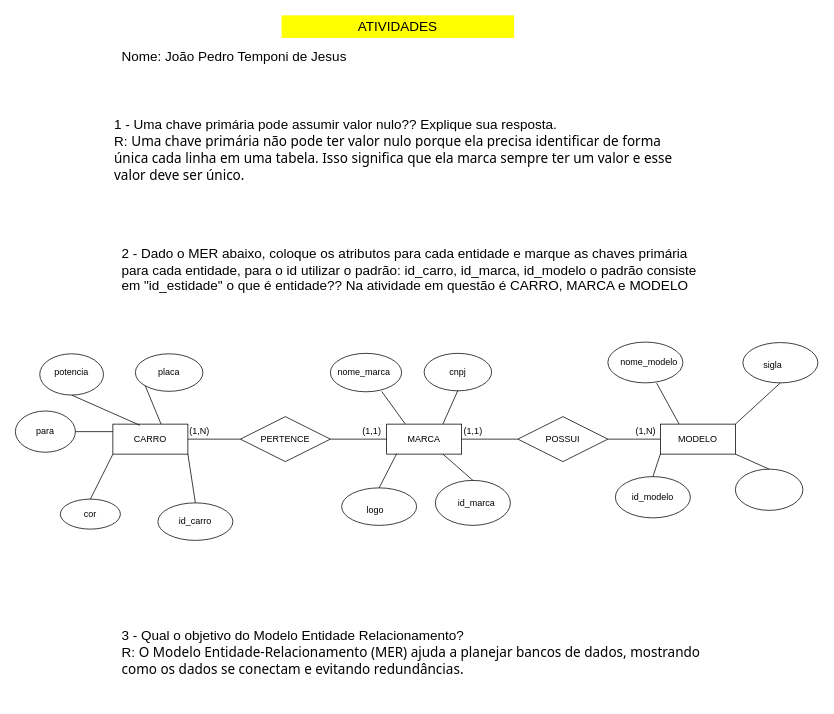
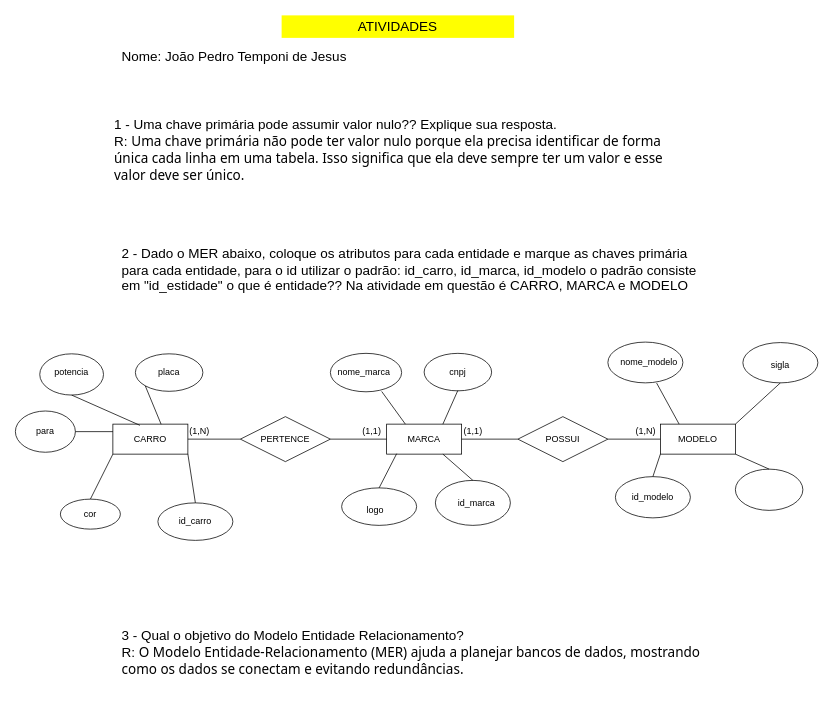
(406, 150) -> (406, 150)
(773, 365) -> (780, 365)
